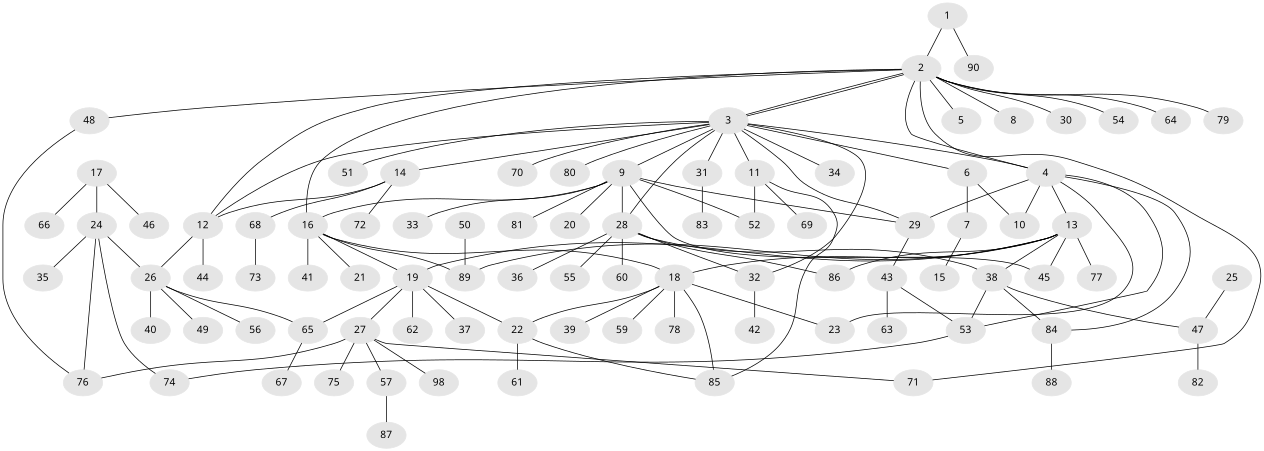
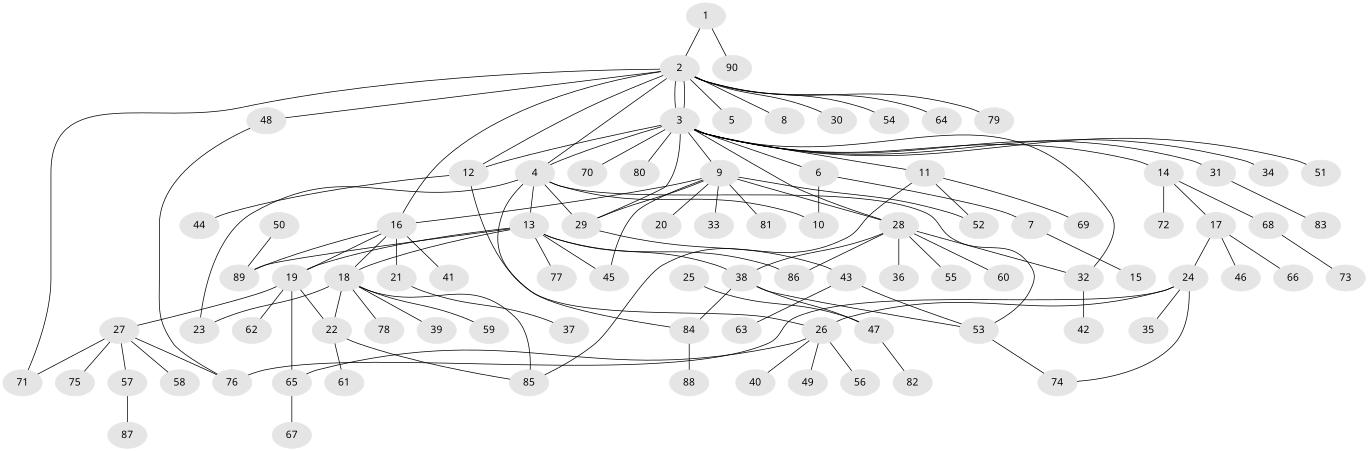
(302, 199) -> (1190, 199)
(439, 304) -> (482, 305)
(439, 383) -> (180, 383)
